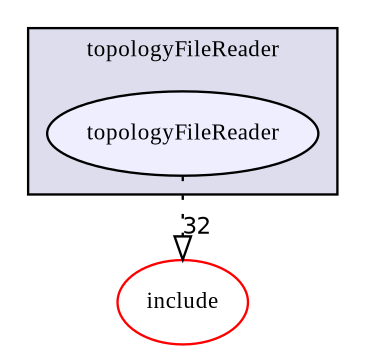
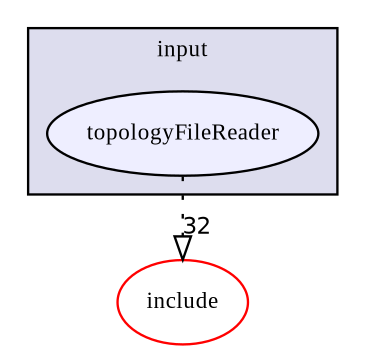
(183, 50) -> (183, 50)
